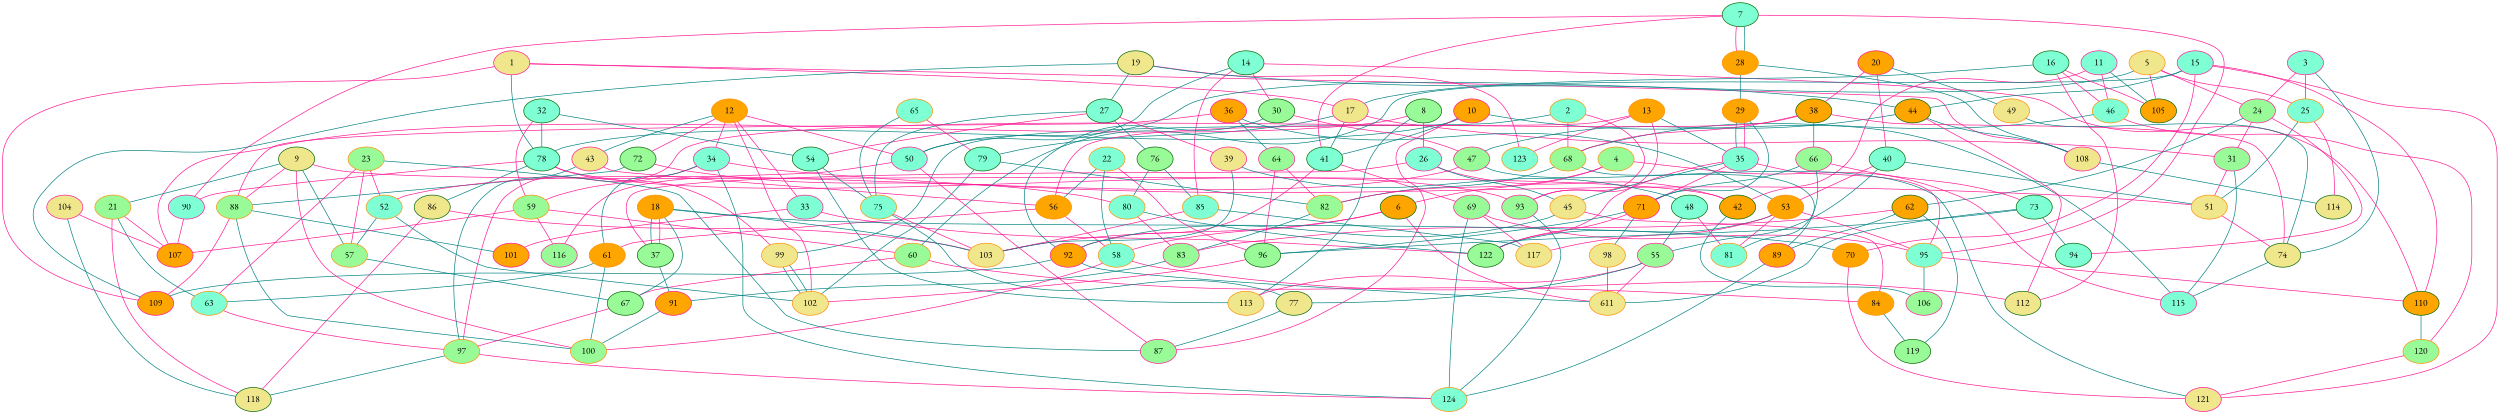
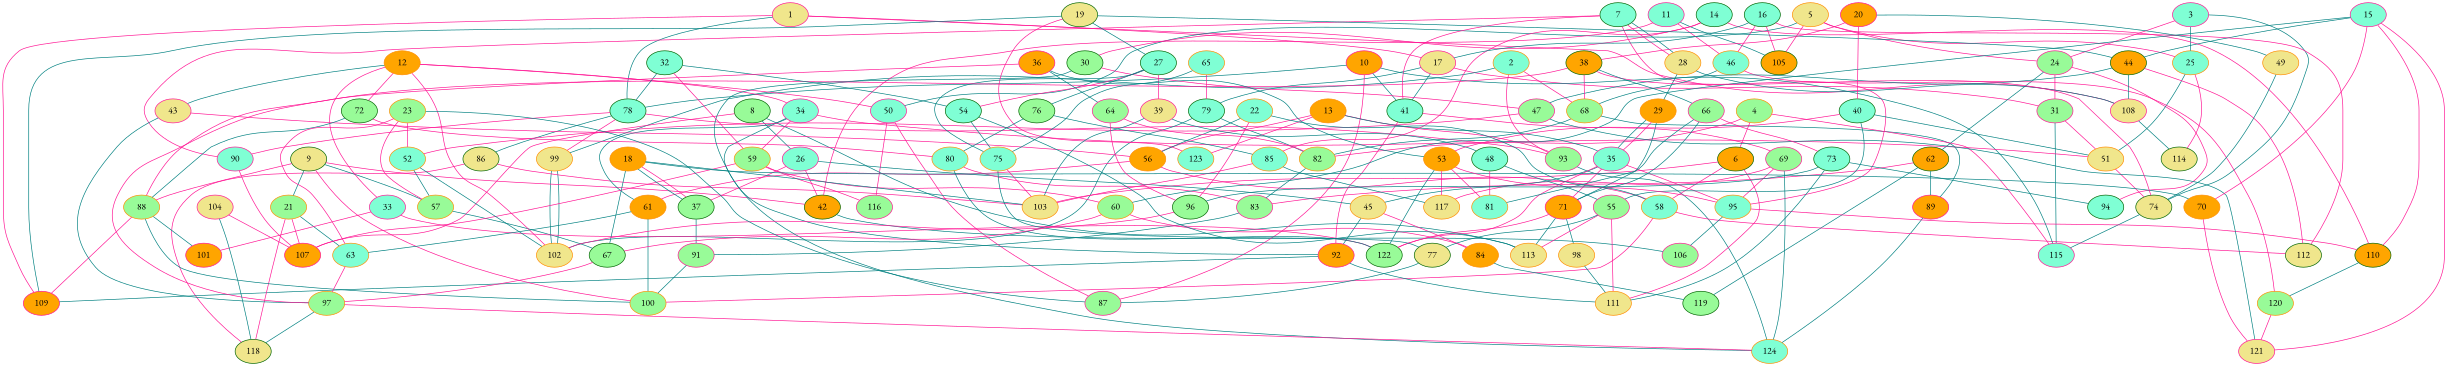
(1740, 63) -> (1683, 63)
(1138, 117) -> none
(1436, 240) -> (1544, 233)
(673, 303) -> (696, 255)
(1607, 303) -> (1613, 303)
